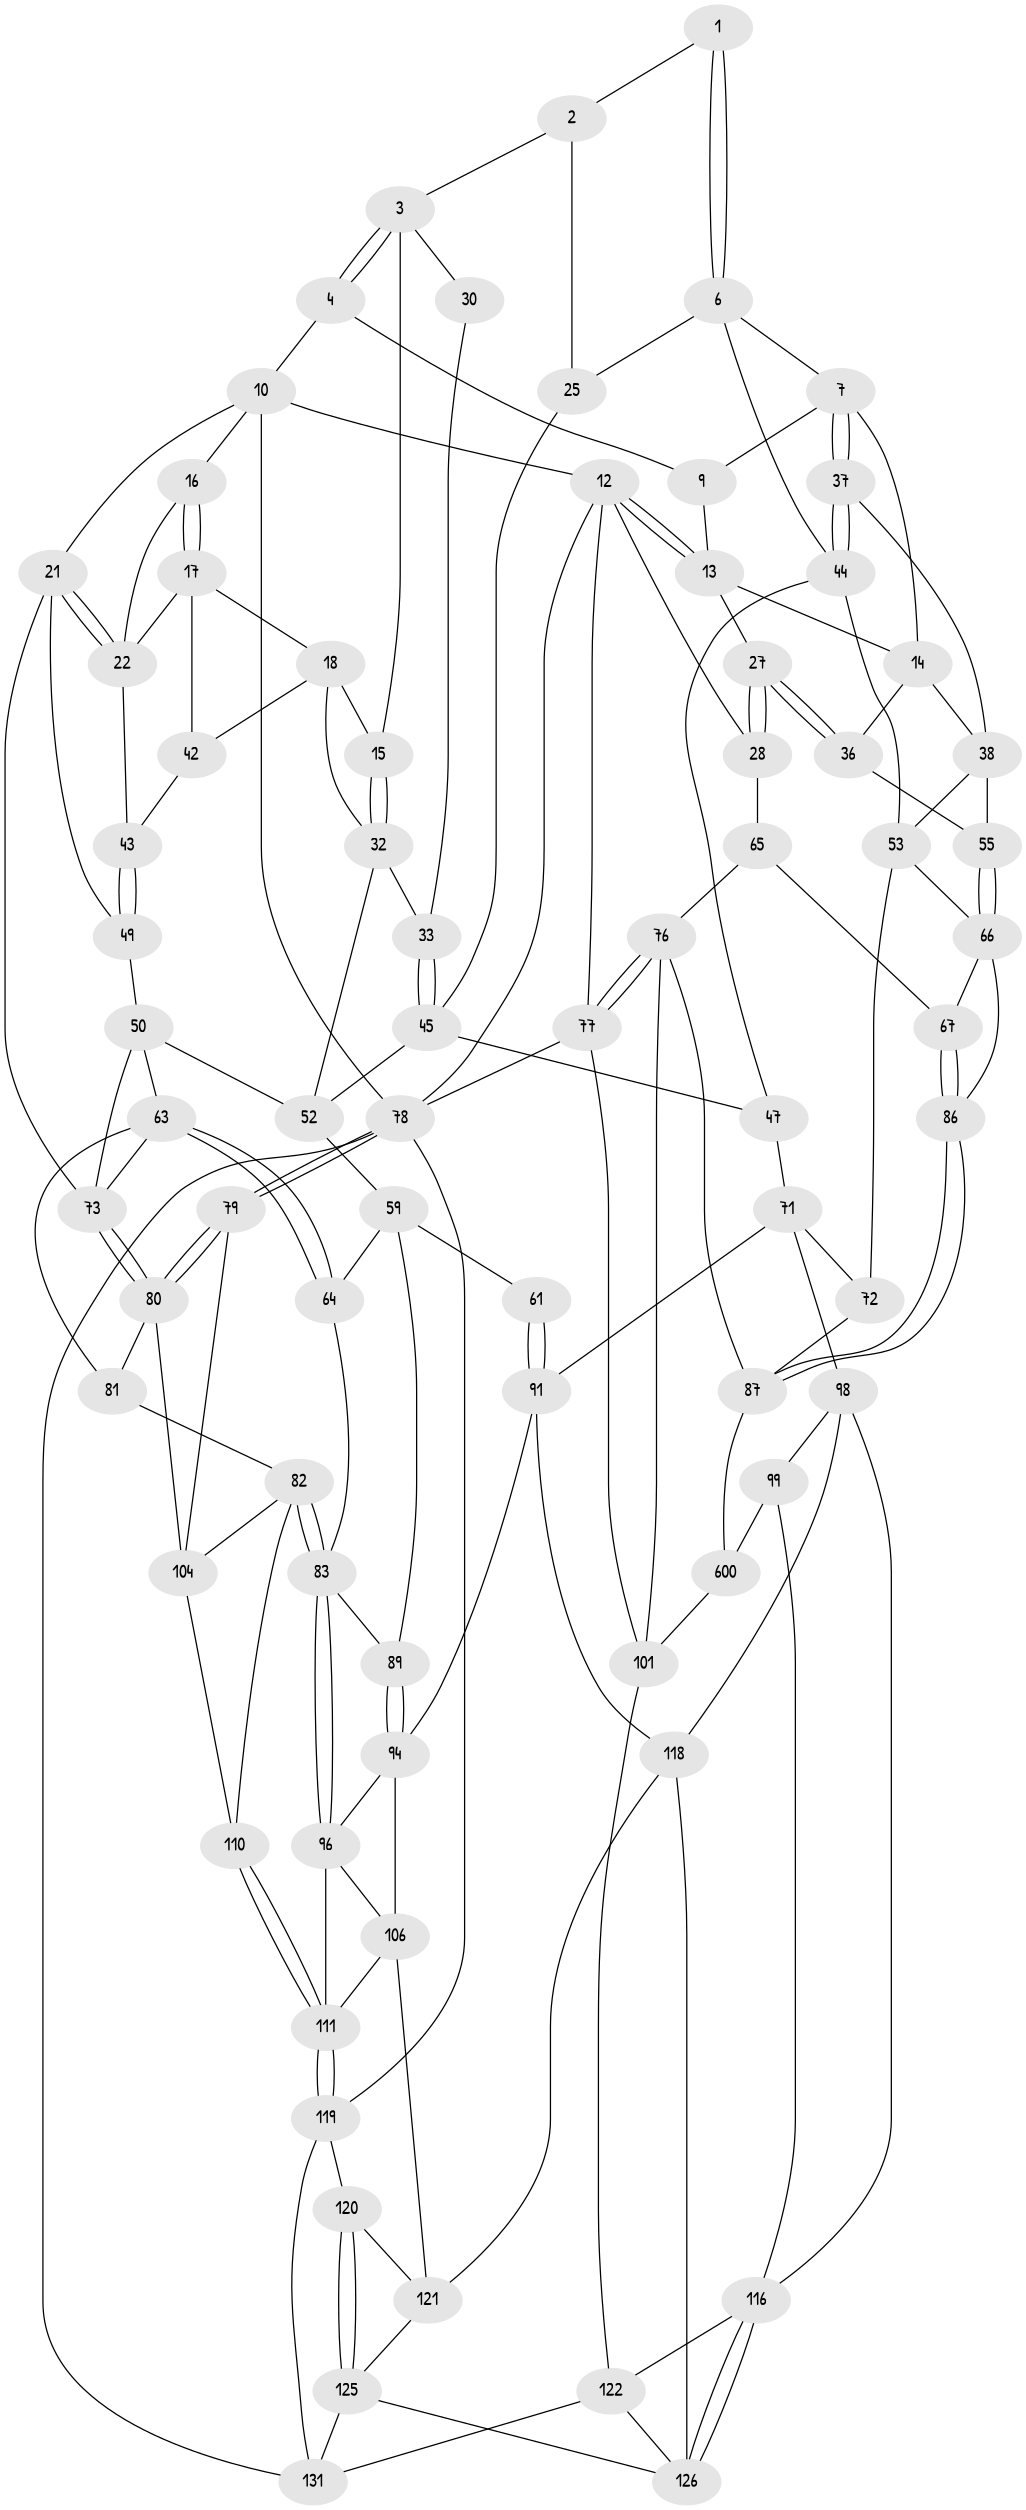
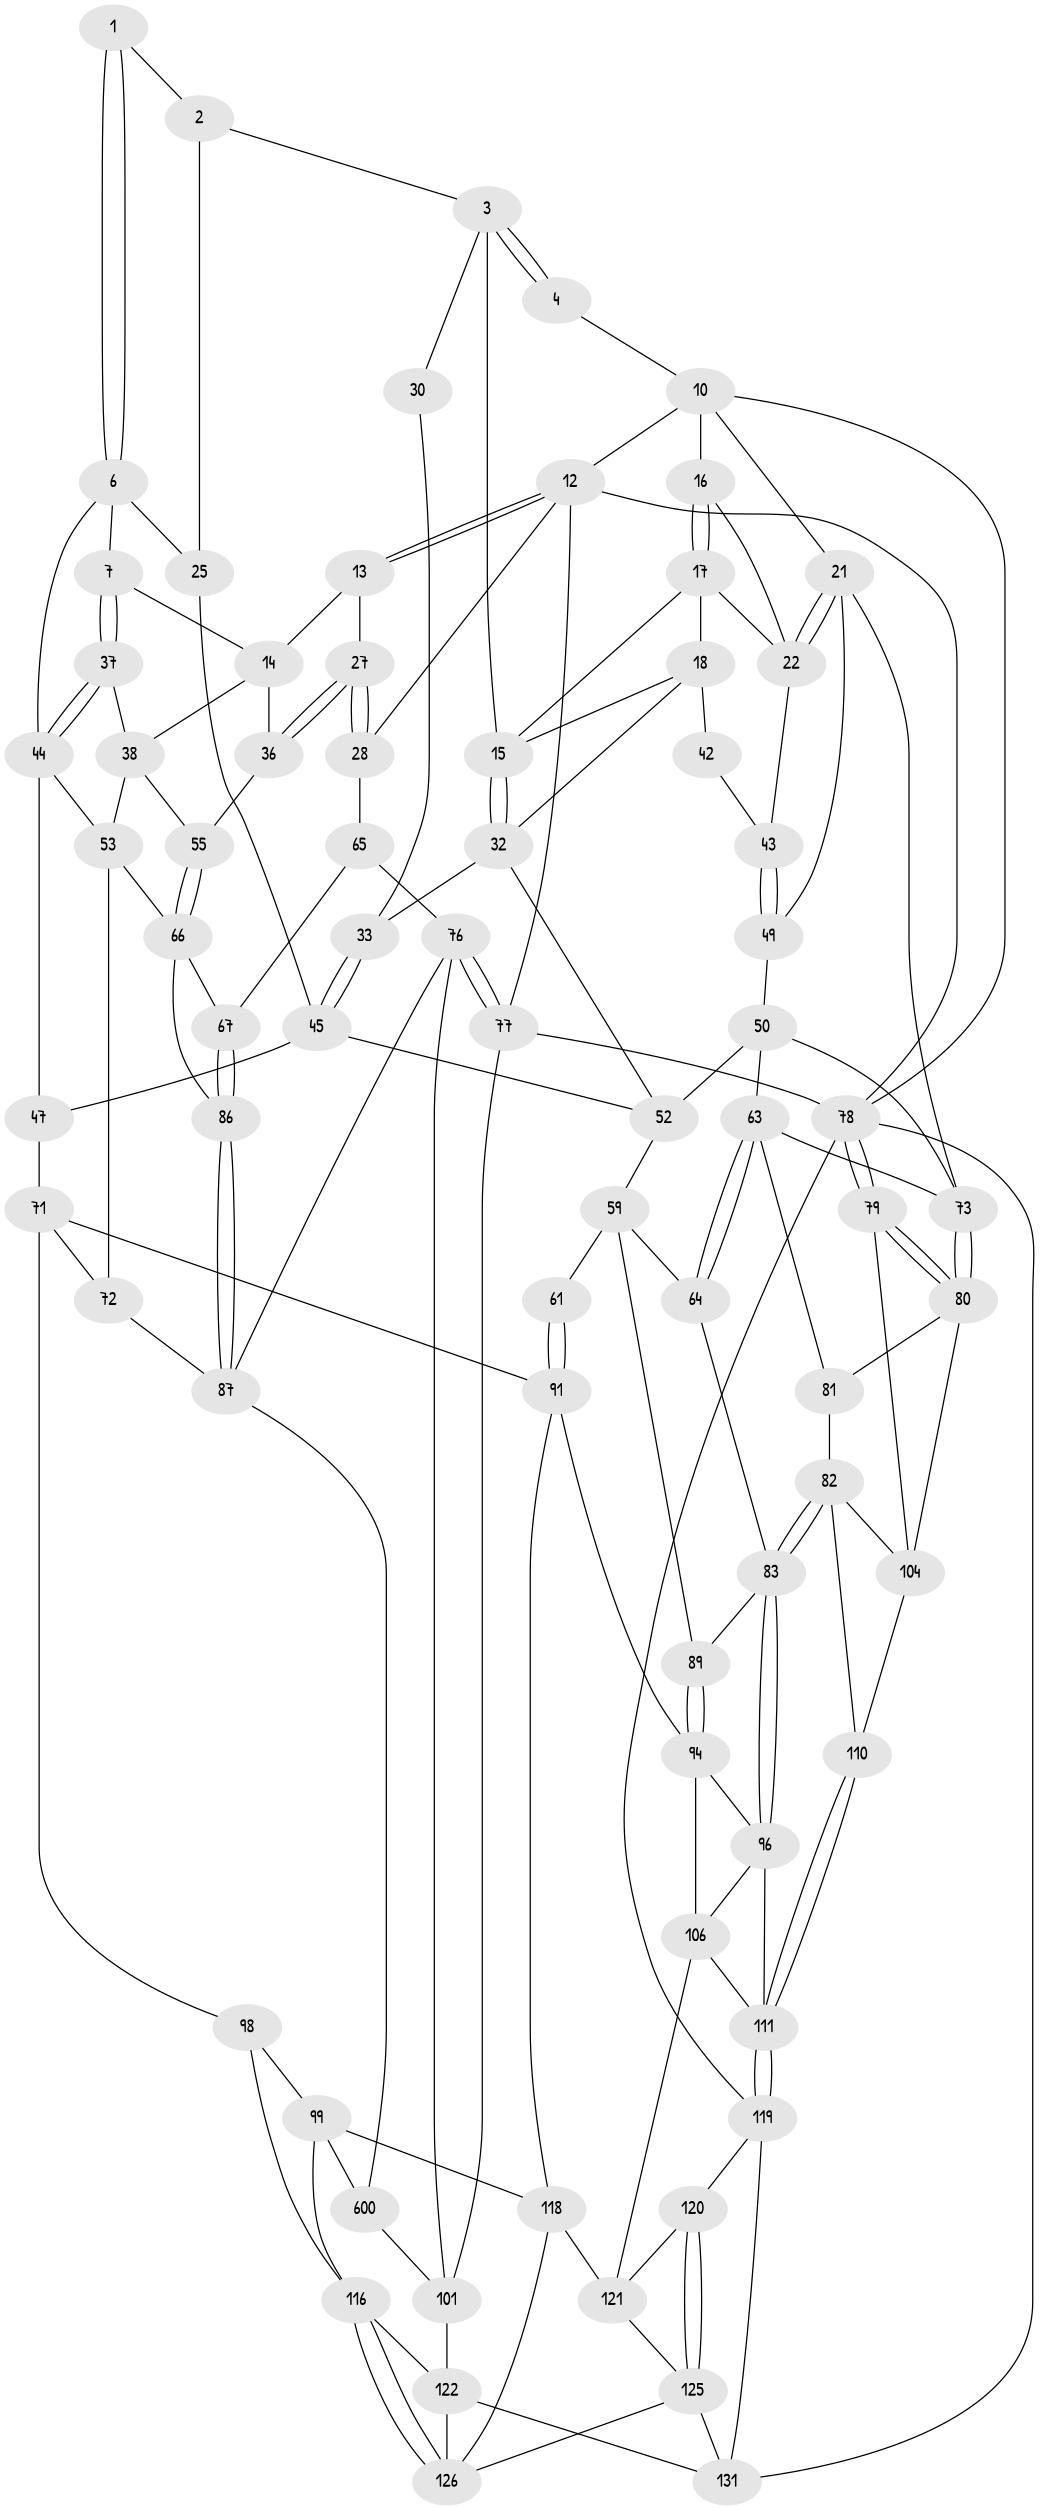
(702, 482) -> none
(192, 664) -> (600, 664)
(780, 1591) -> (426, 2161)
